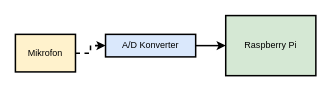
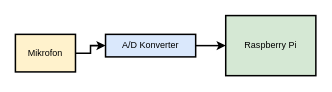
(90, 53) -> (90, 53)
